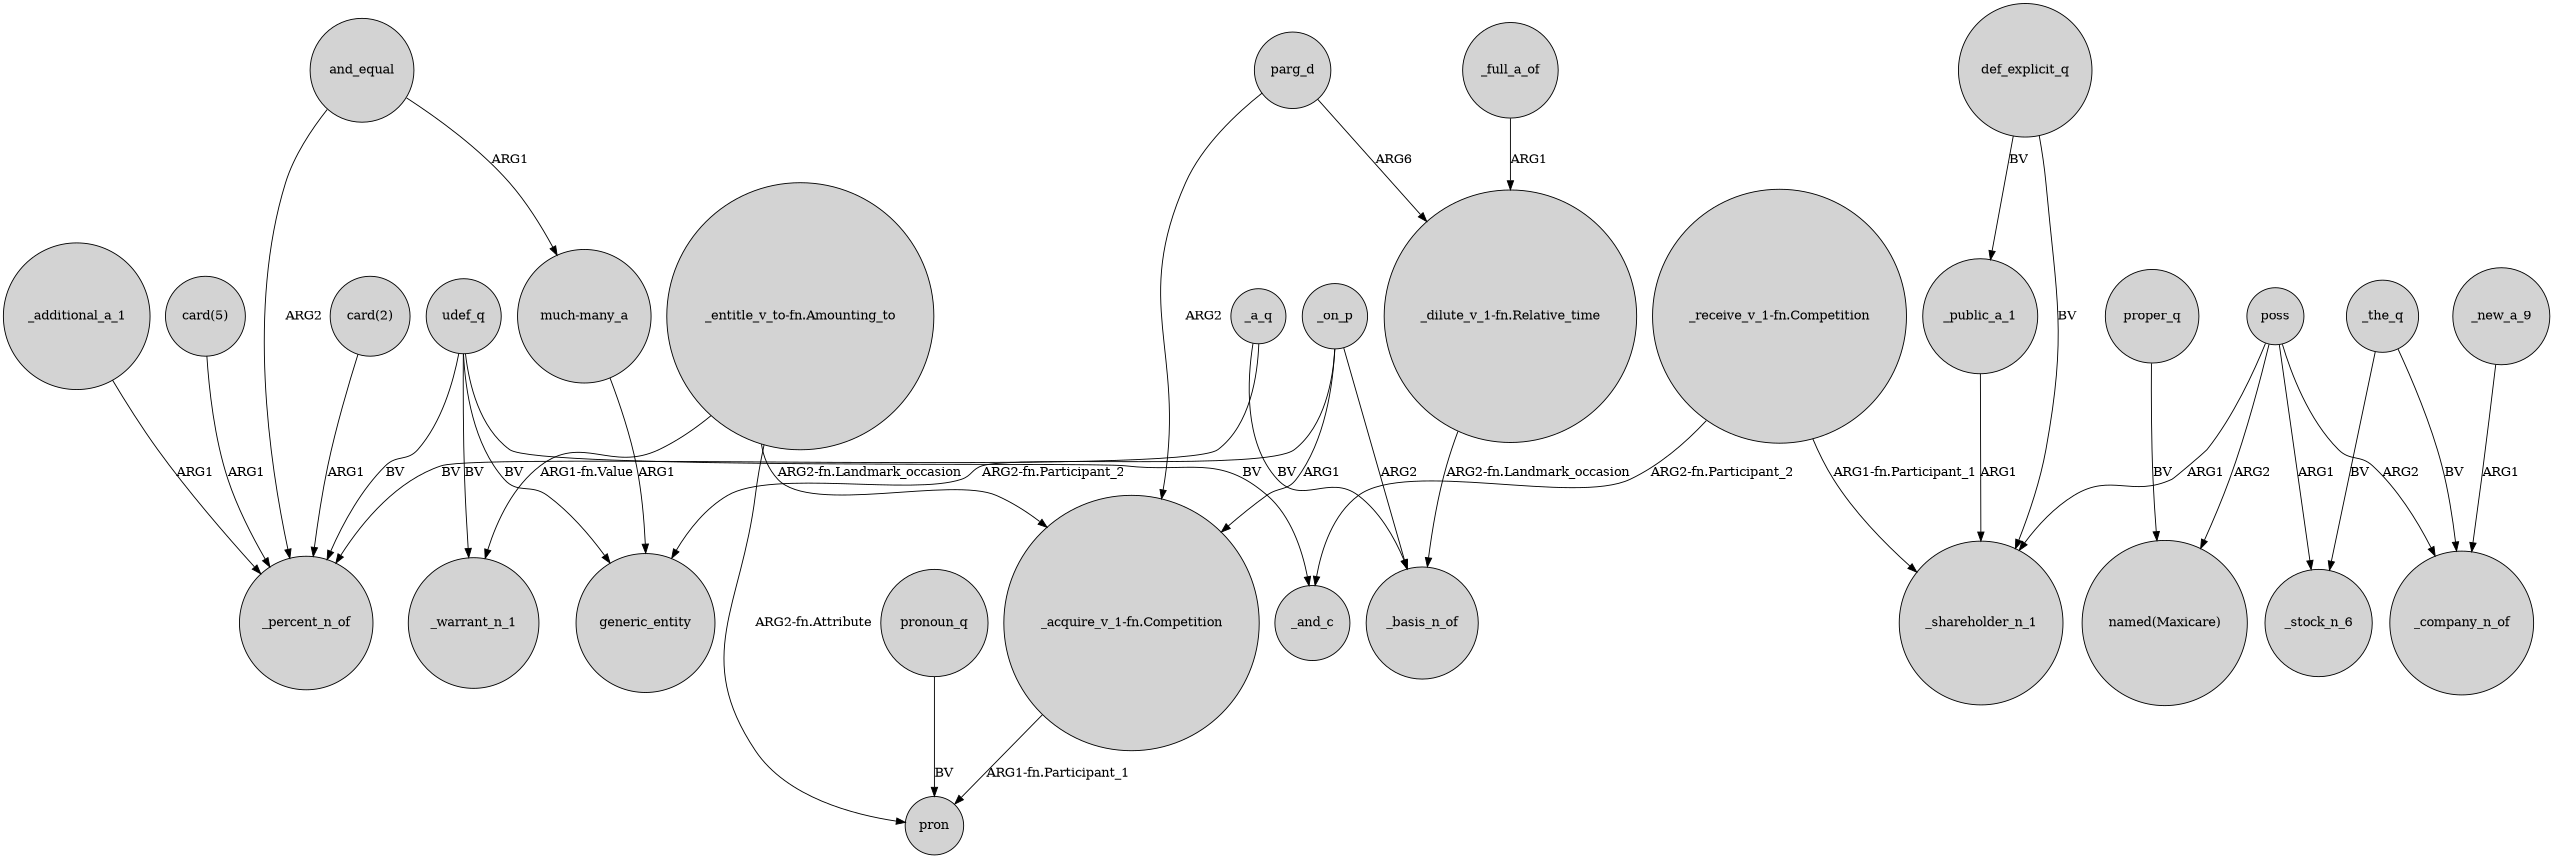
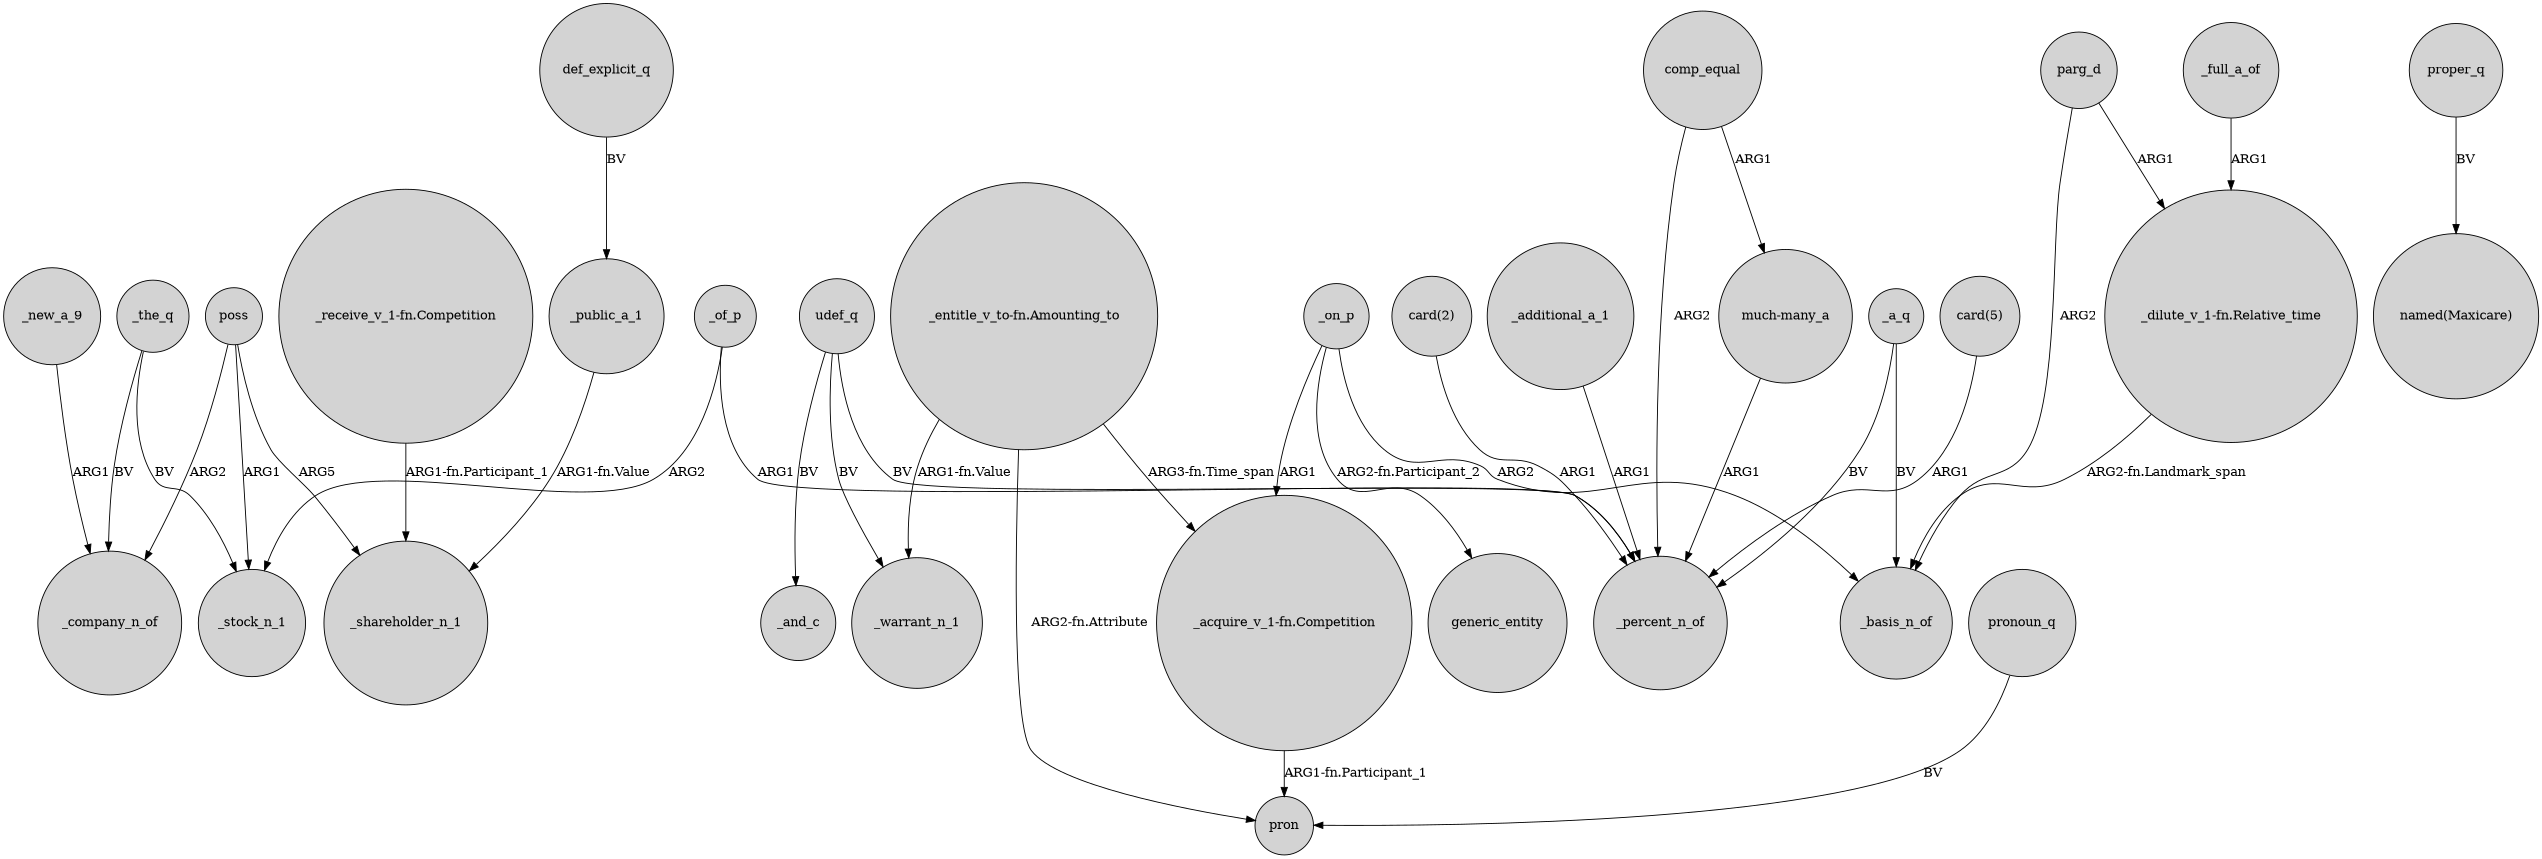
(362, 70) -> (1703, 70)
(1394, 160) -> (2156, 160)
(1162, 275) -> (2049, 360)
none -> (725, 316)
(2058, 340) -> none
(2242, 444) -> none
(633, 451) -> (1725, 465)
(870, 473) -> (1211, 473)
(1538, 473) -> (2167, 473)
(1999, 473) -> (603, 473)
(2206, 473) -> (317, 473)
(503, 478) -> none
(1495, 484) -> none
(2319, 623) -> (252, 623)
